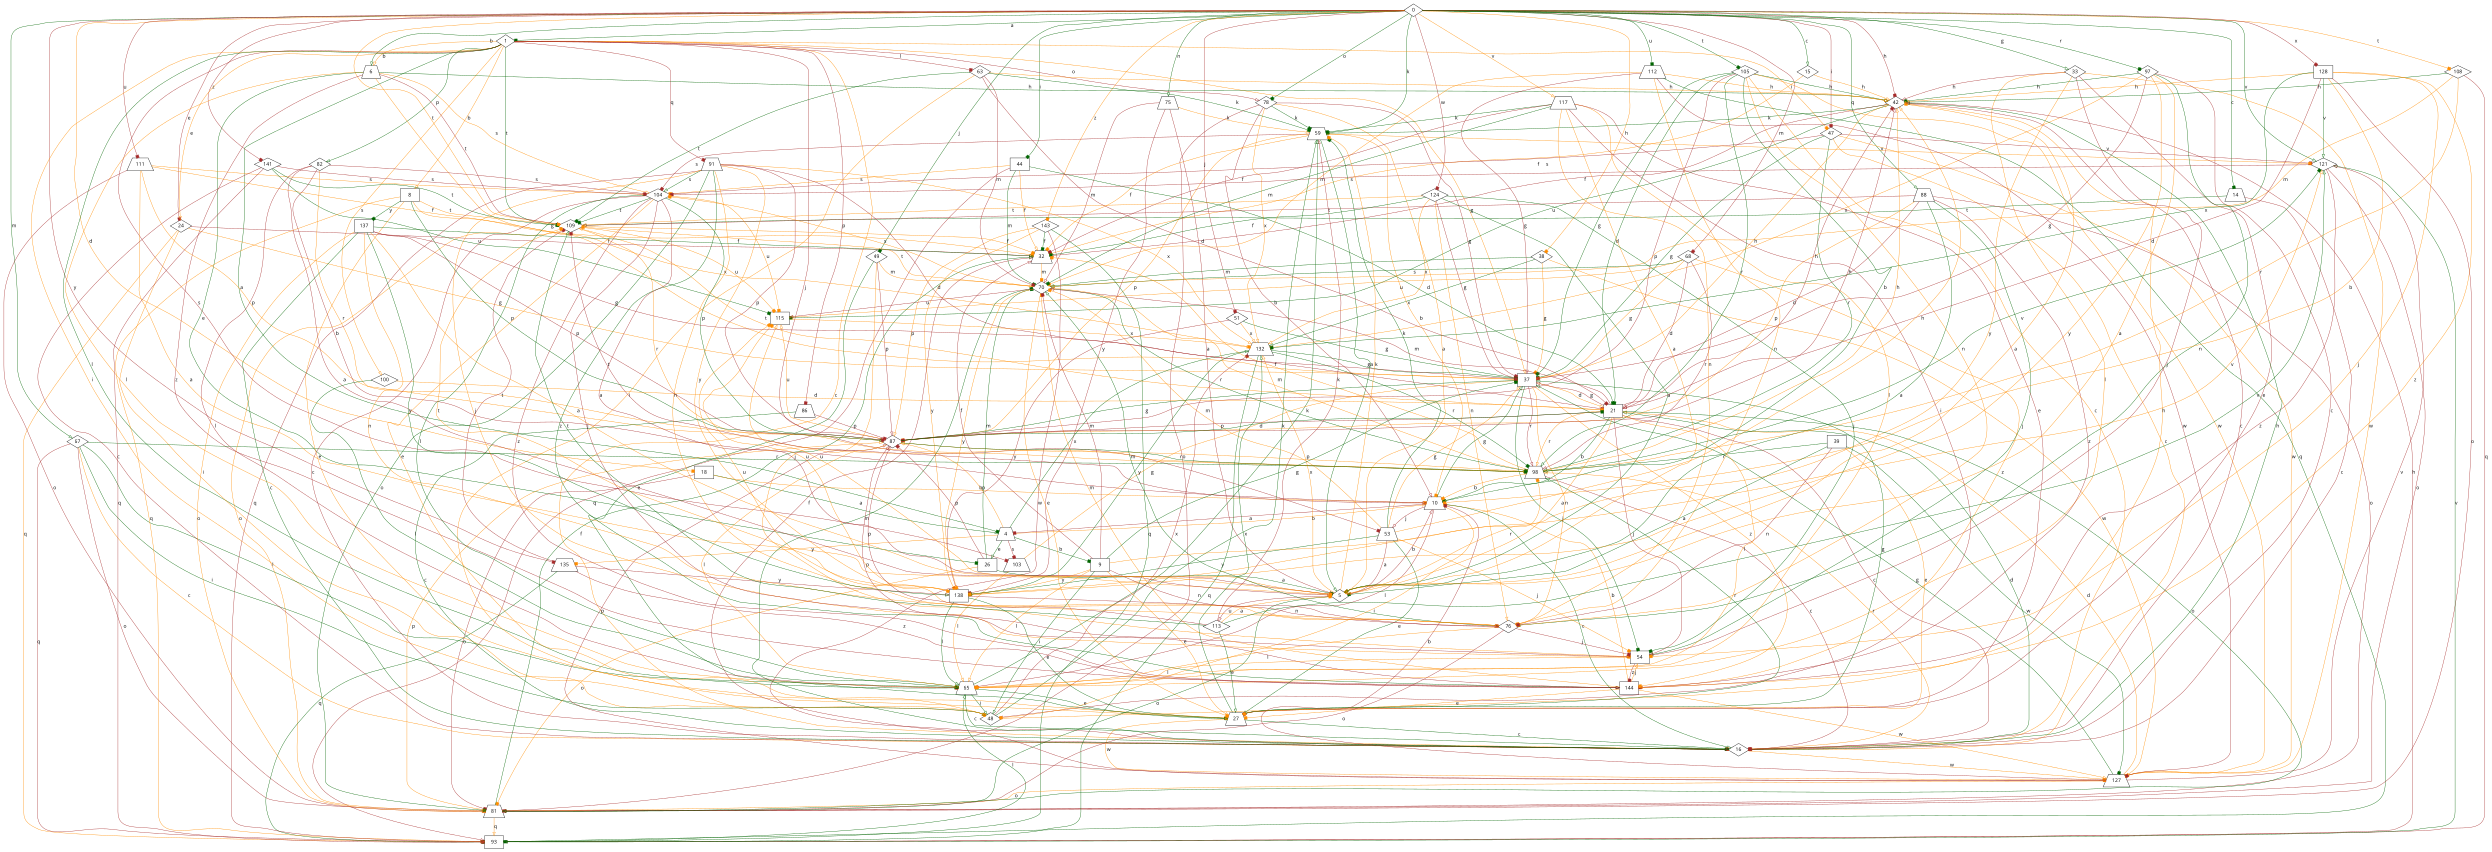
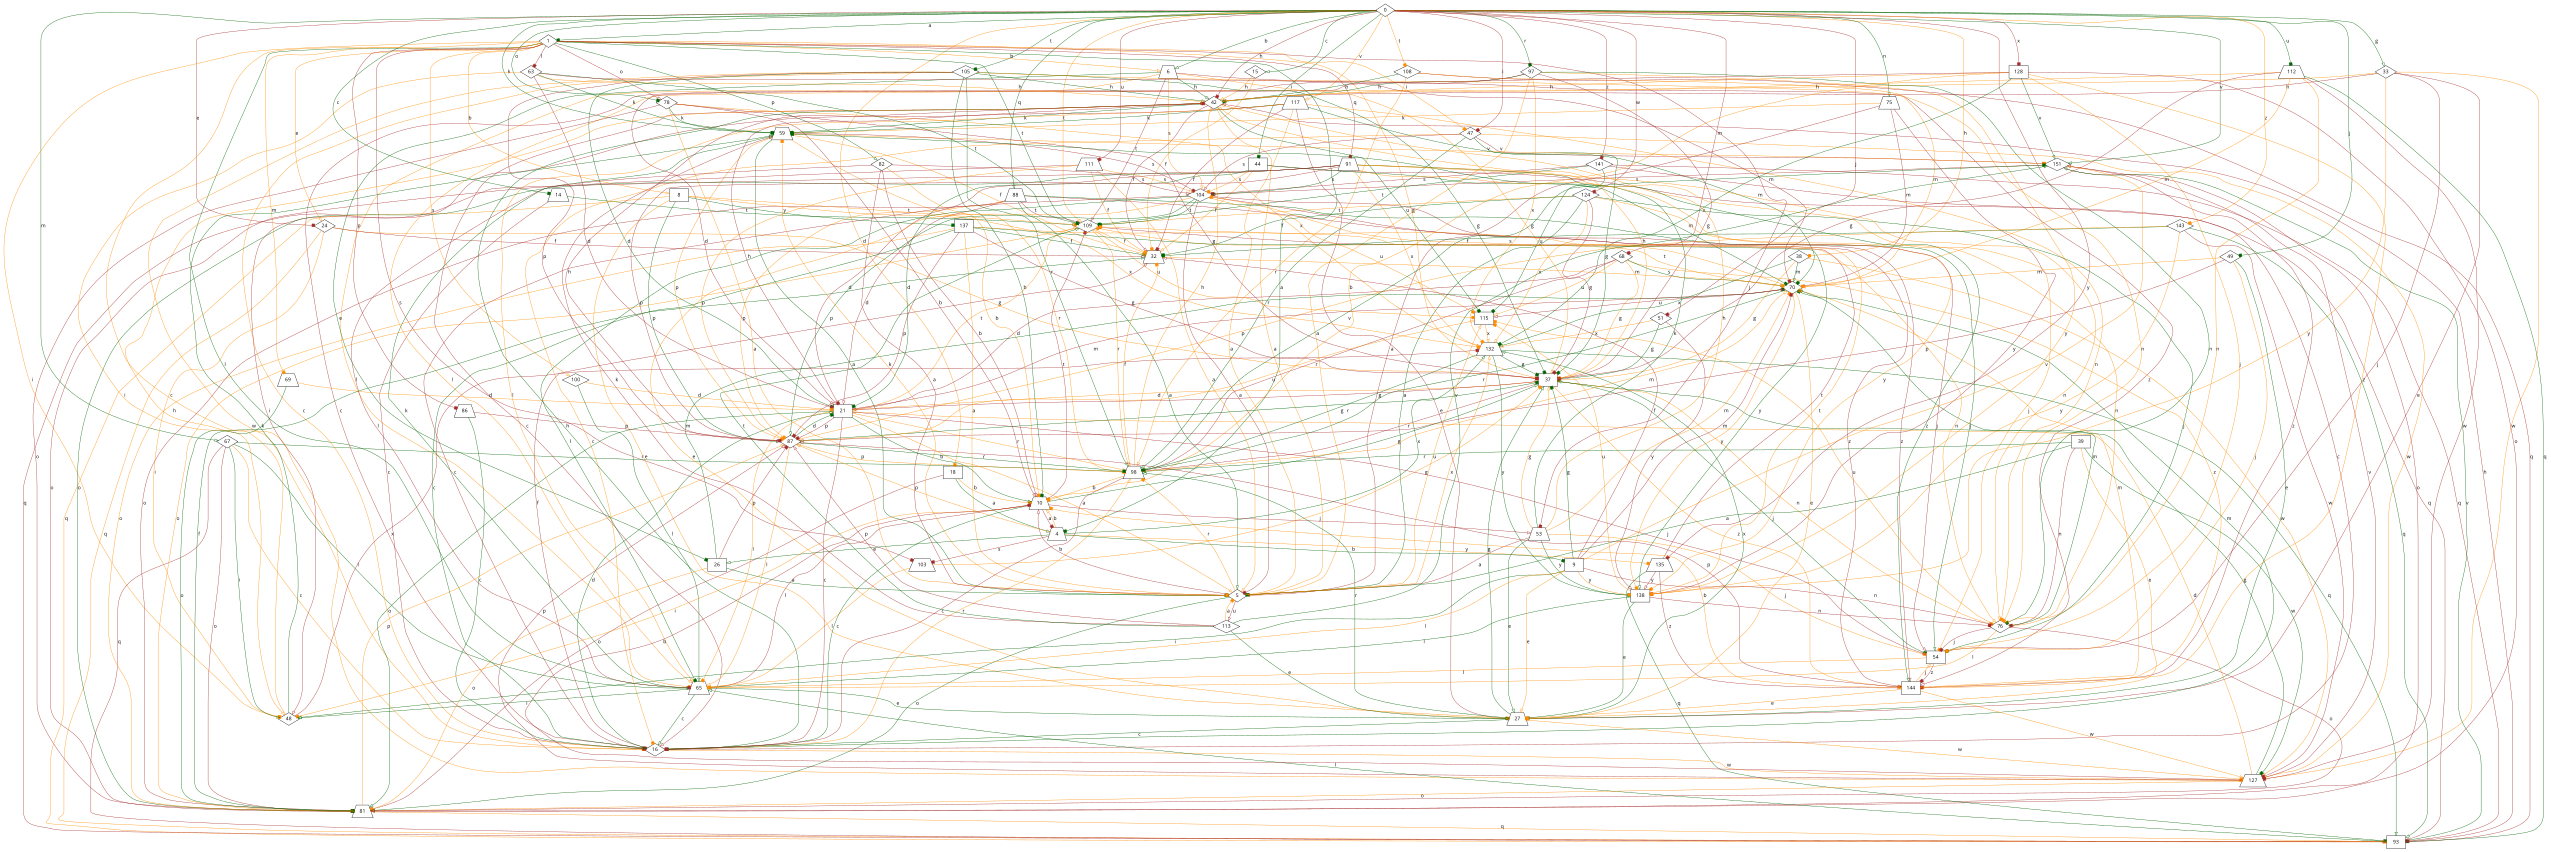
(2323, 164) -> (2057, 164)
none -> (288, 380)
